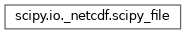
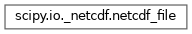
(93, 17) -> (96, 17)
